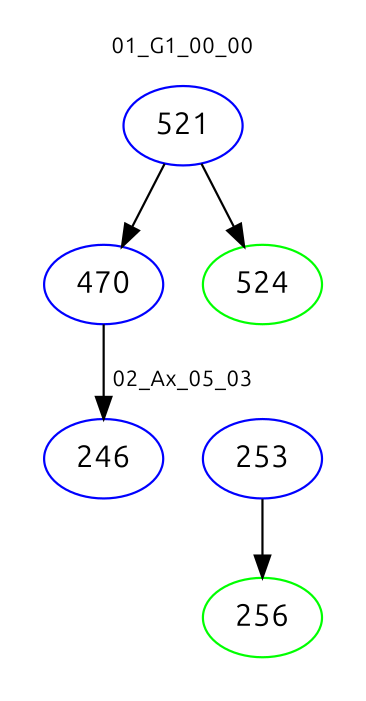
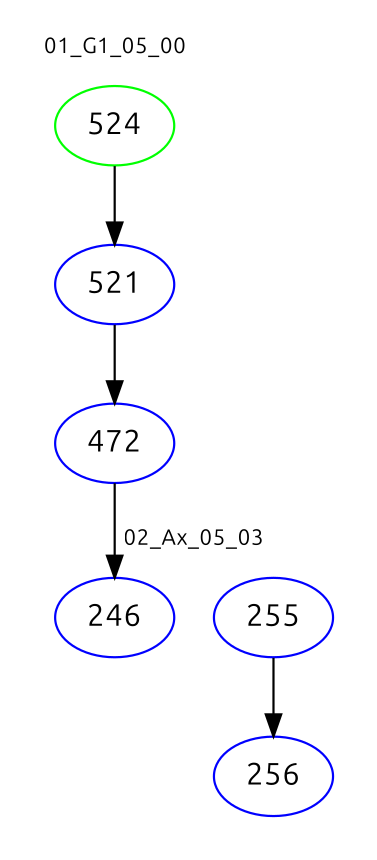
(183, 47) -> (116, 47)
(218, 195) -> (115, 194)
(104, 285) -> (115, 443)
(262, 459) -> (273, 618)
(262, 618) -> (273, 776)
